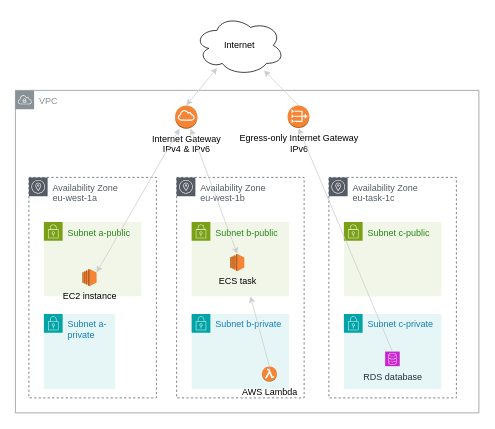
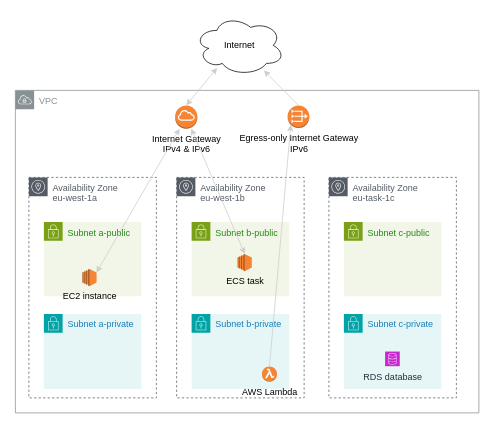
(345, 239) -> none
(237, 263) -> (245, 263)
(258, 324) -> (280, 249)
(80, 351) -> (93, 351)
